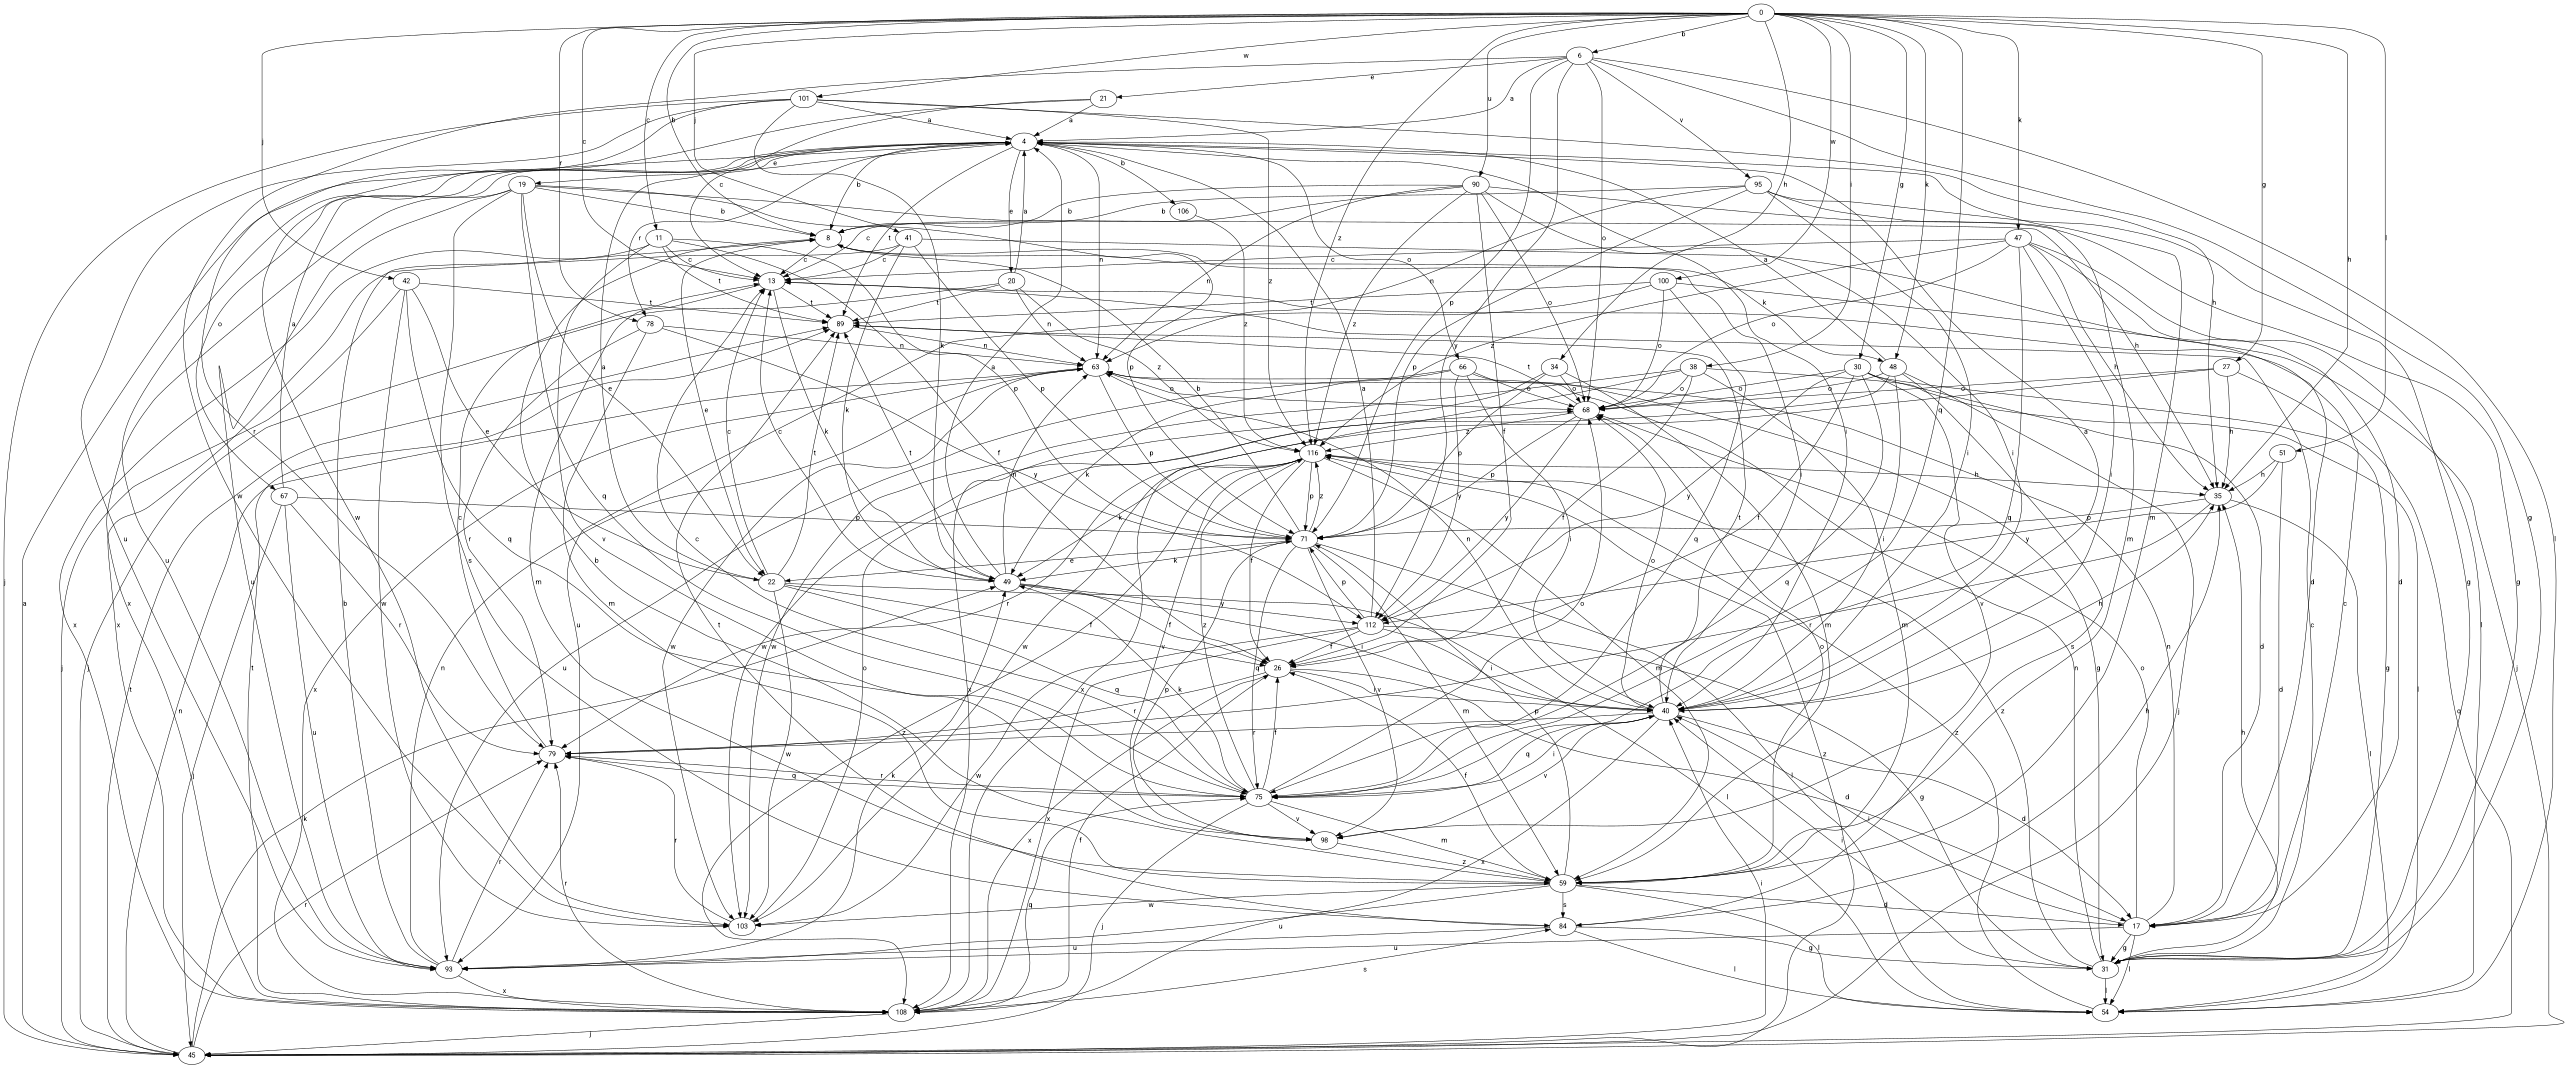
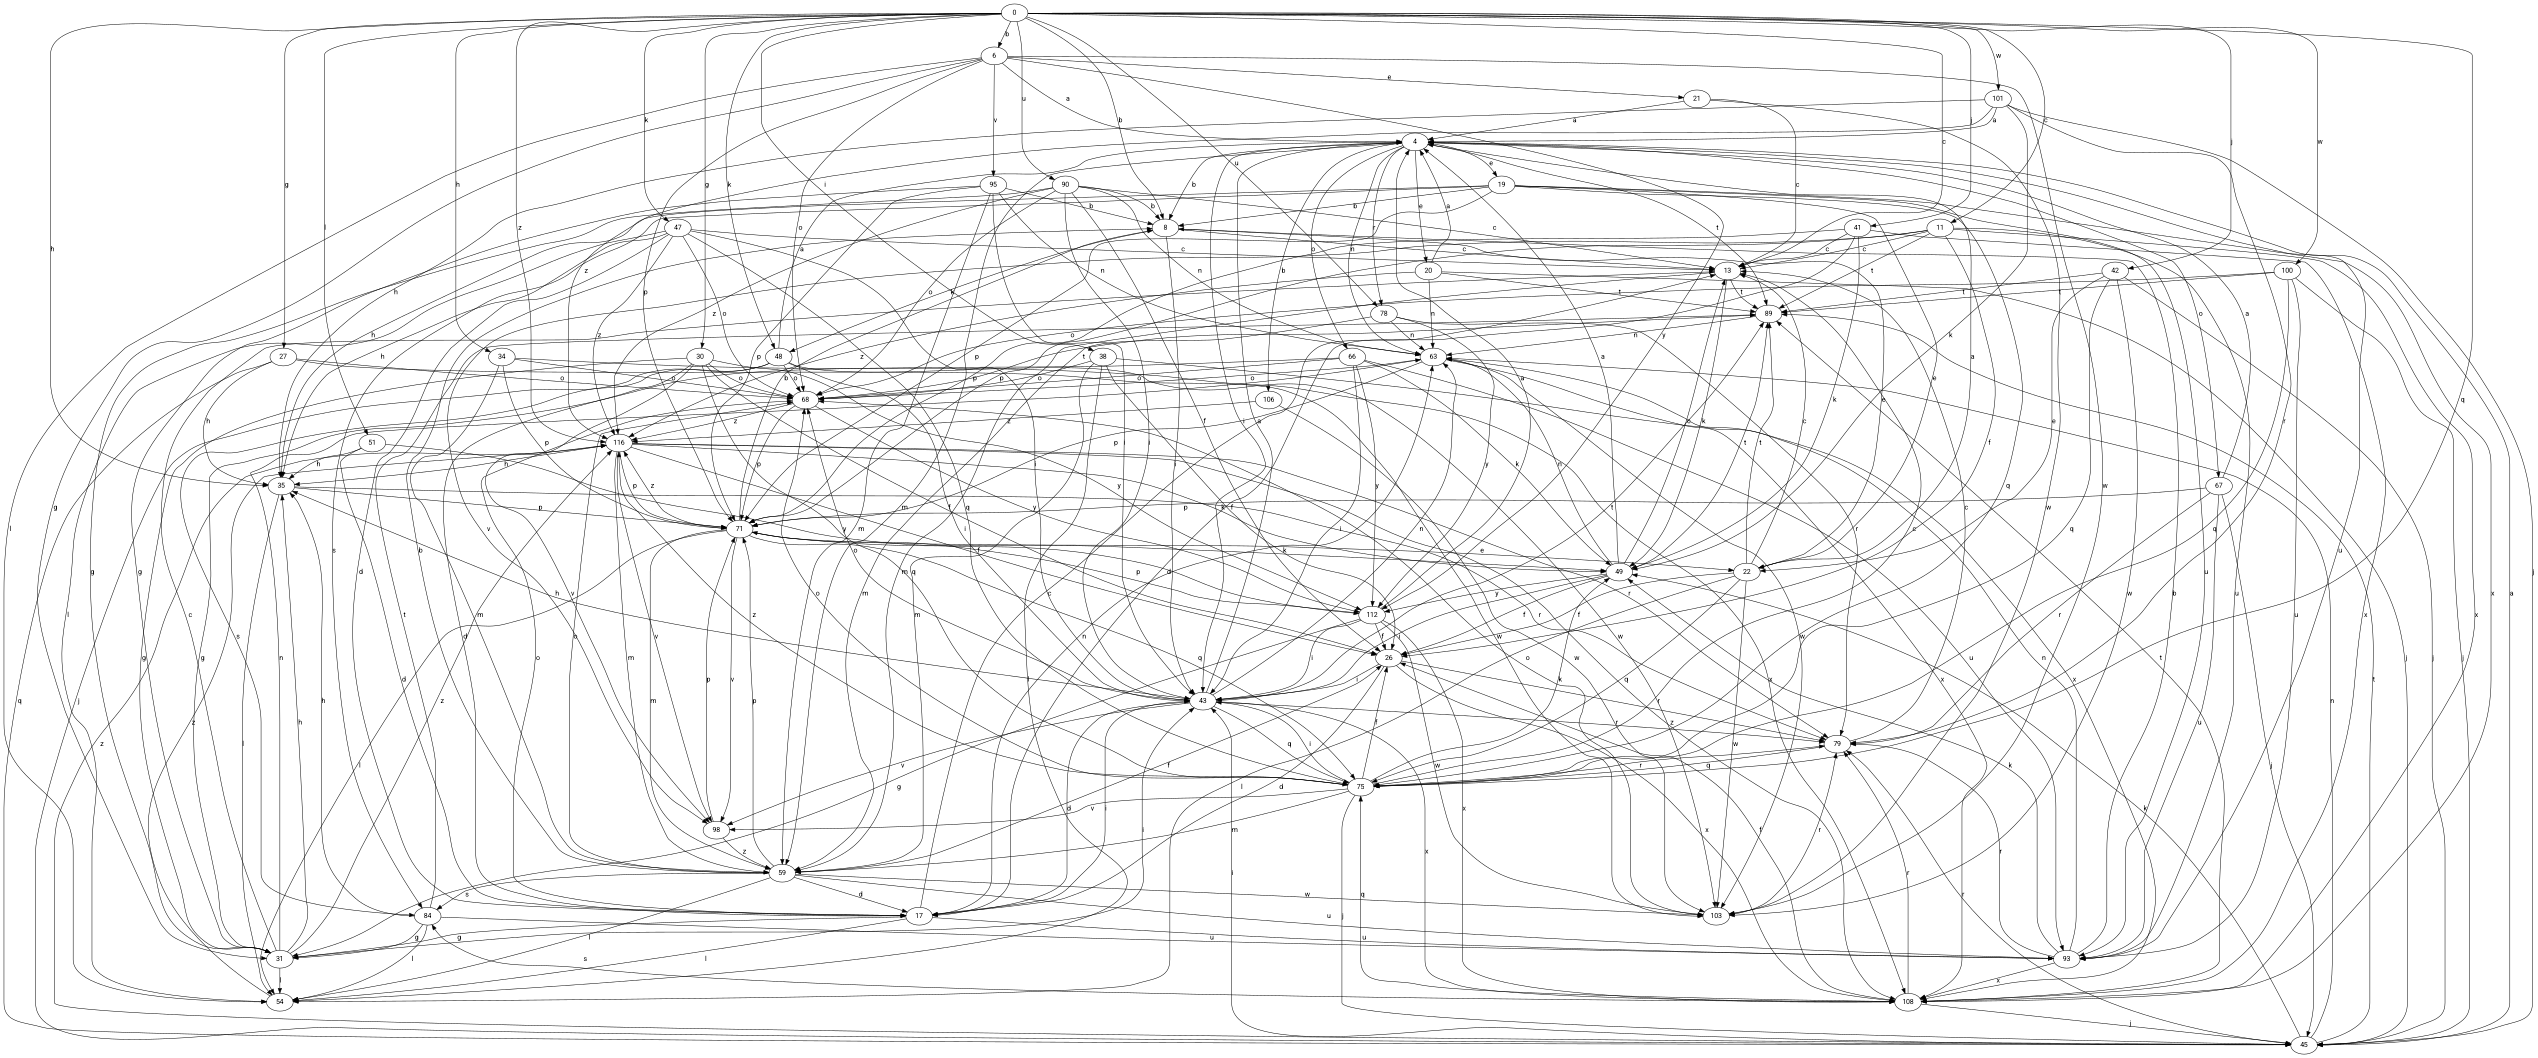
(561, 163) -> (1237, 163)
(109, 346) -> (2243, 522)
(1051, 448) -> (1545, 646)
(1666, 712) -> (1203, 701)
